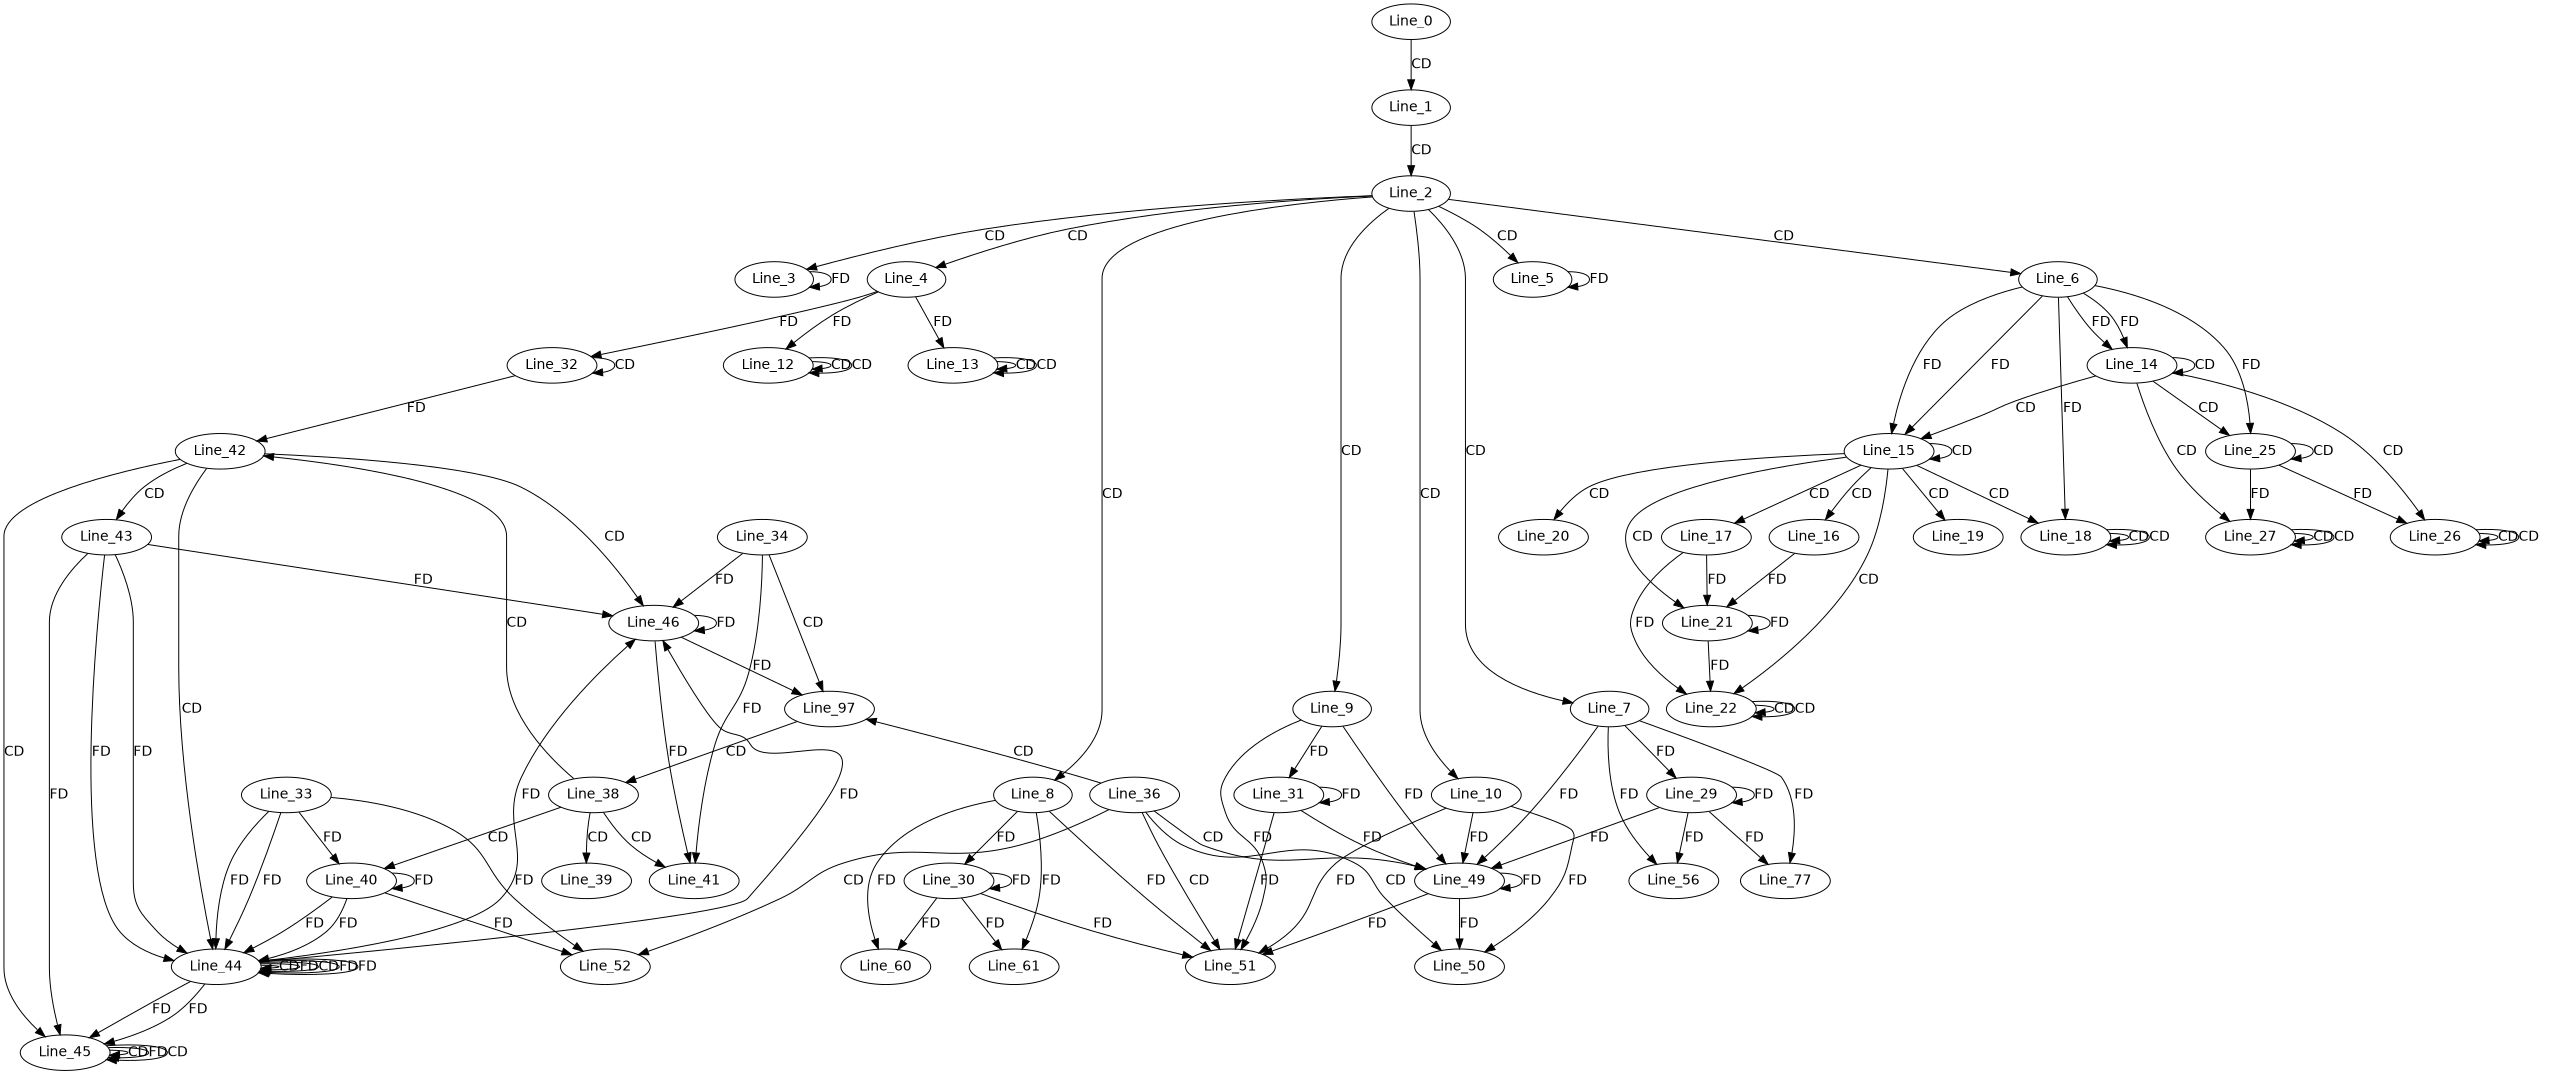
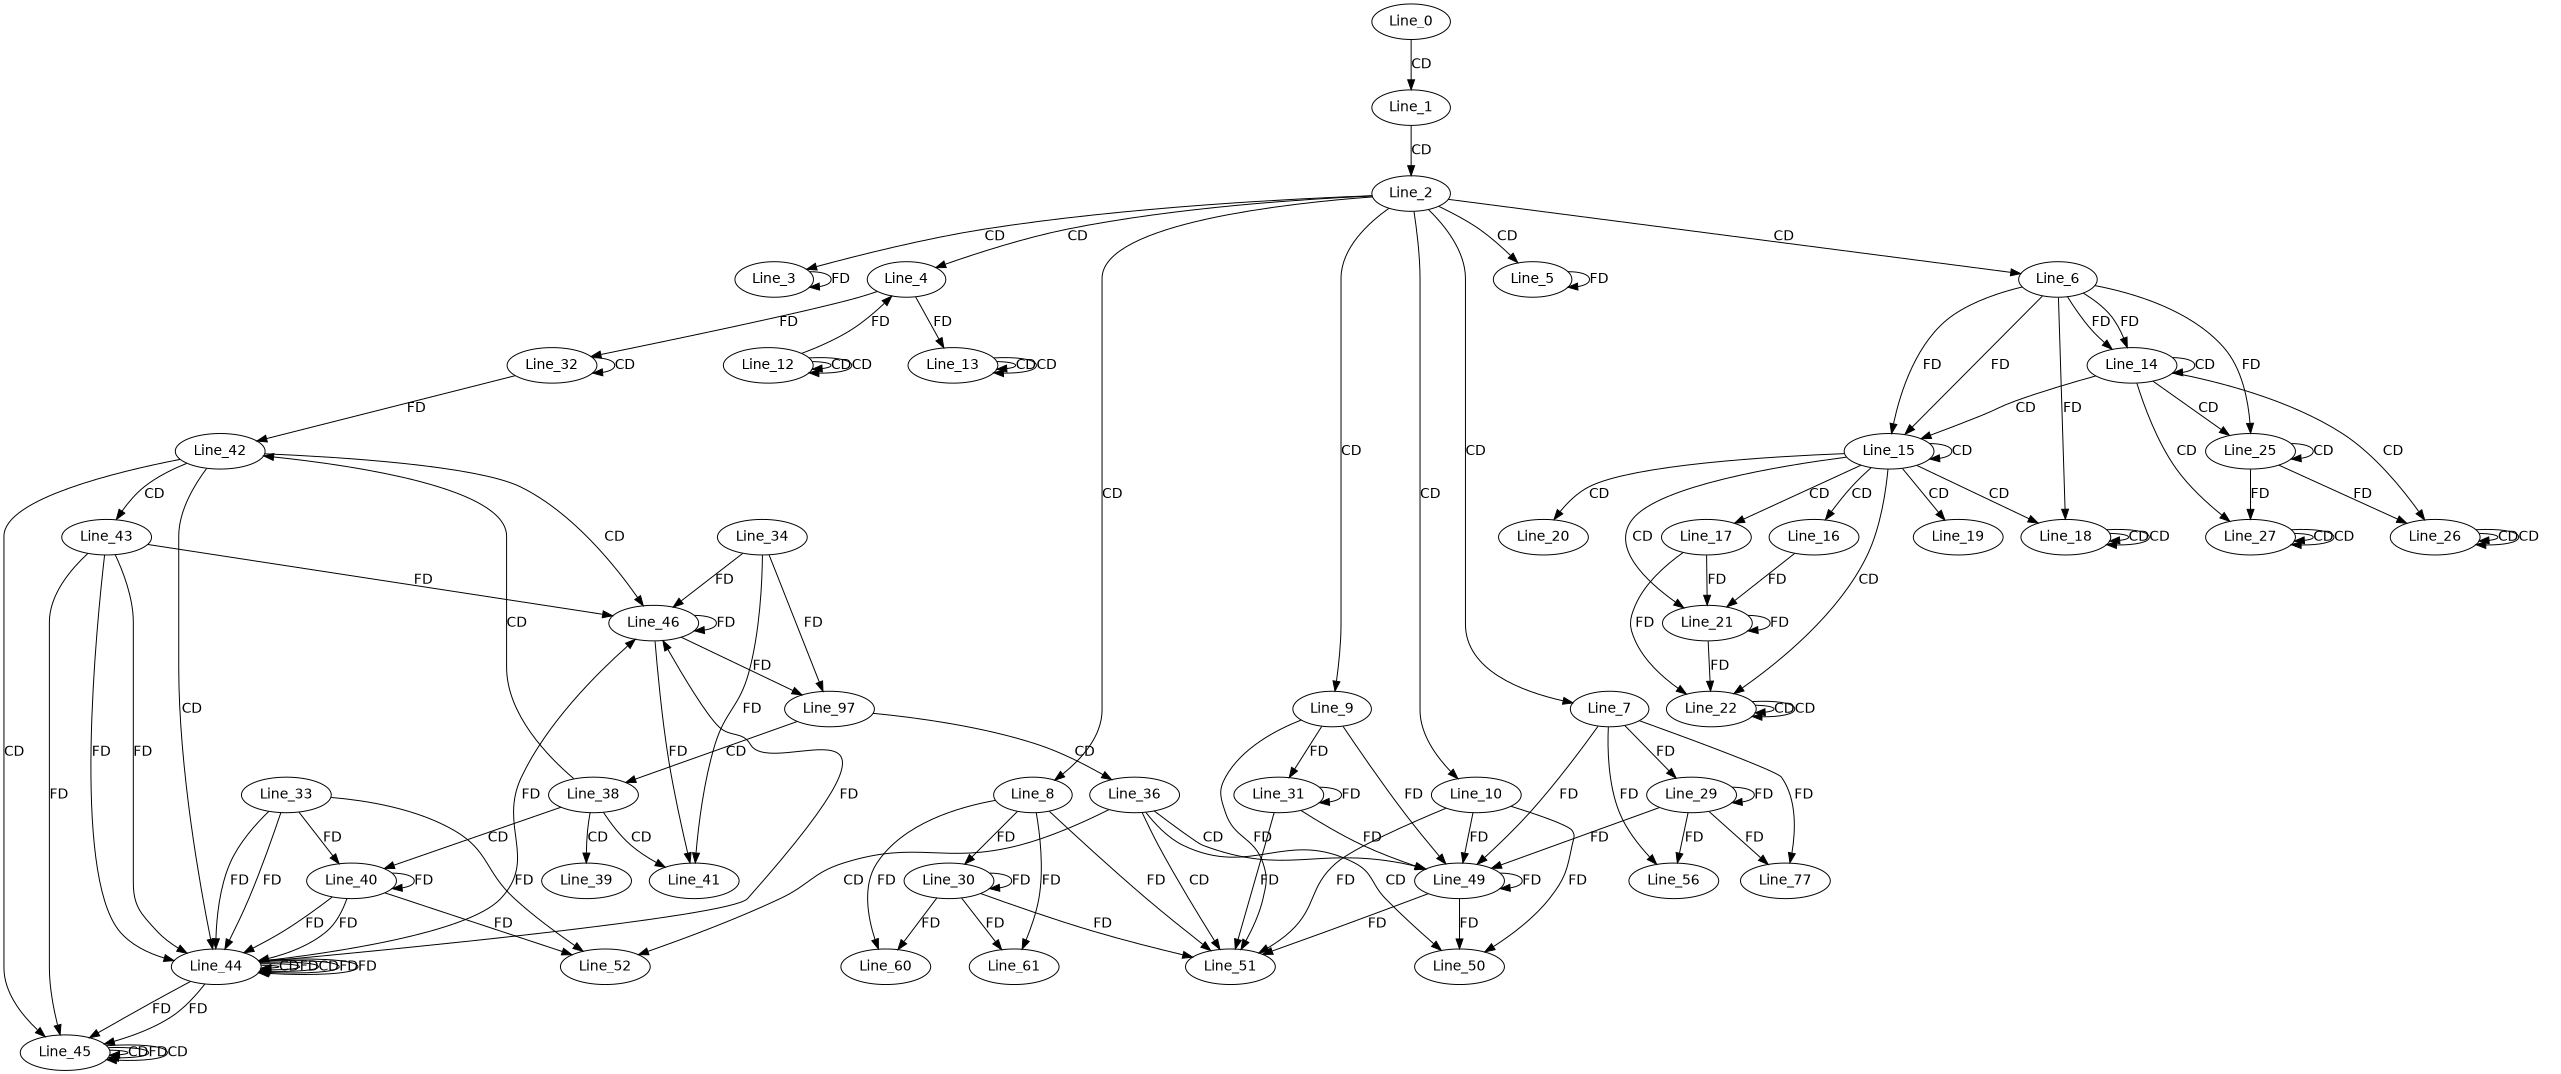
(834, 314) -> (846, 333)
(813, 623) -> (813, 623)
(989, 751) -> (992, 732)
